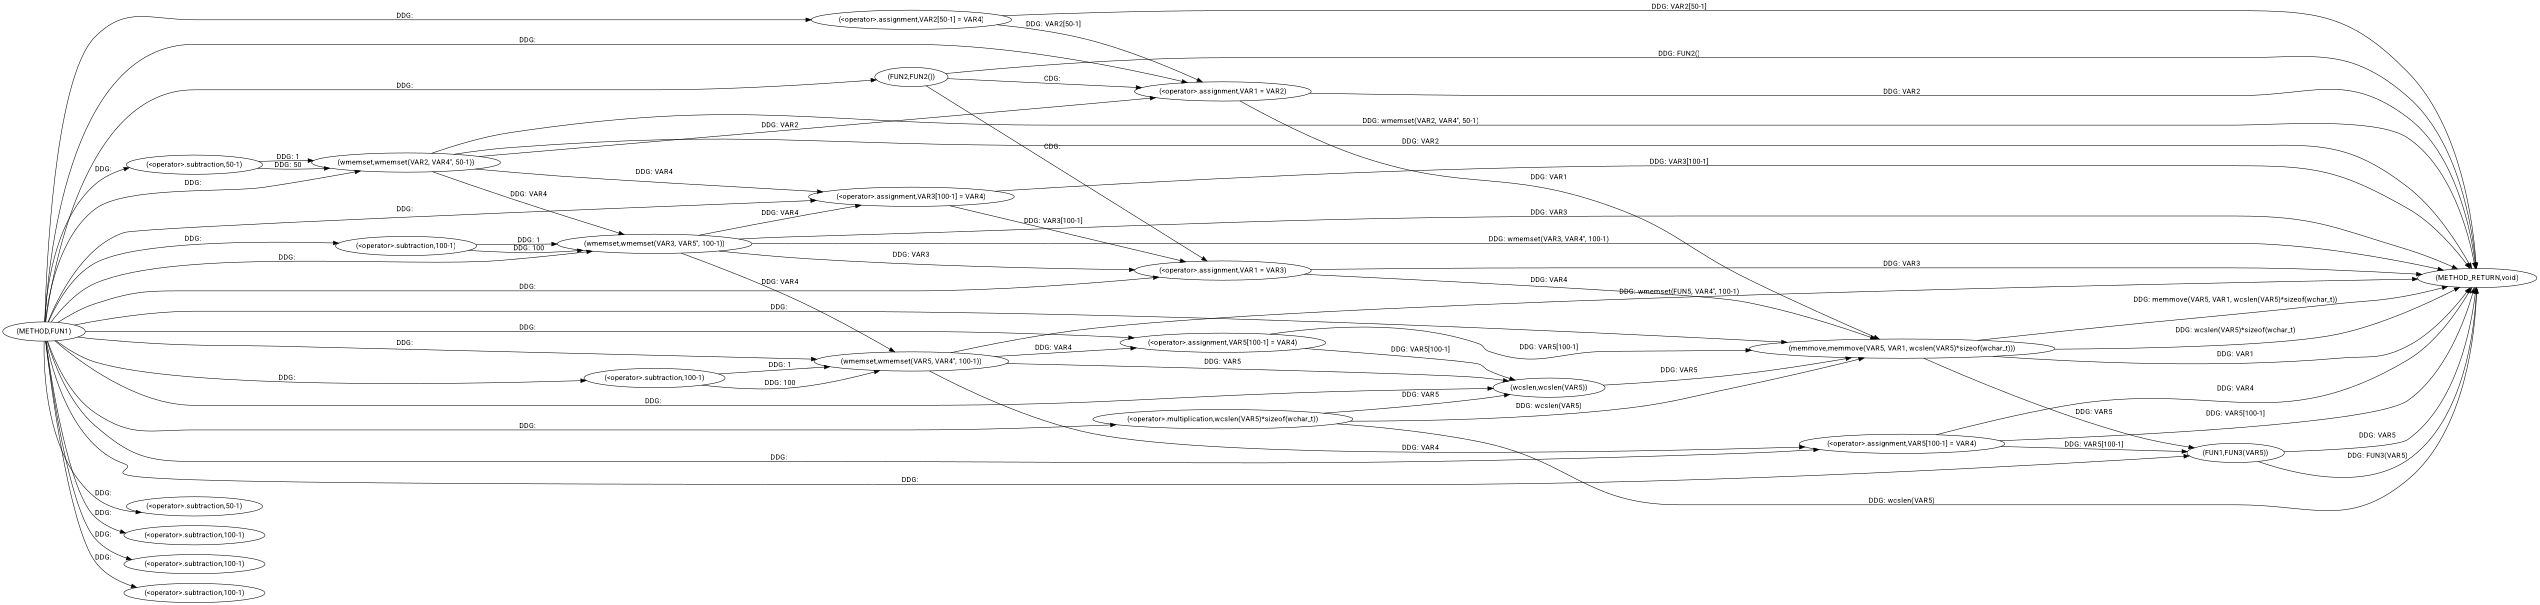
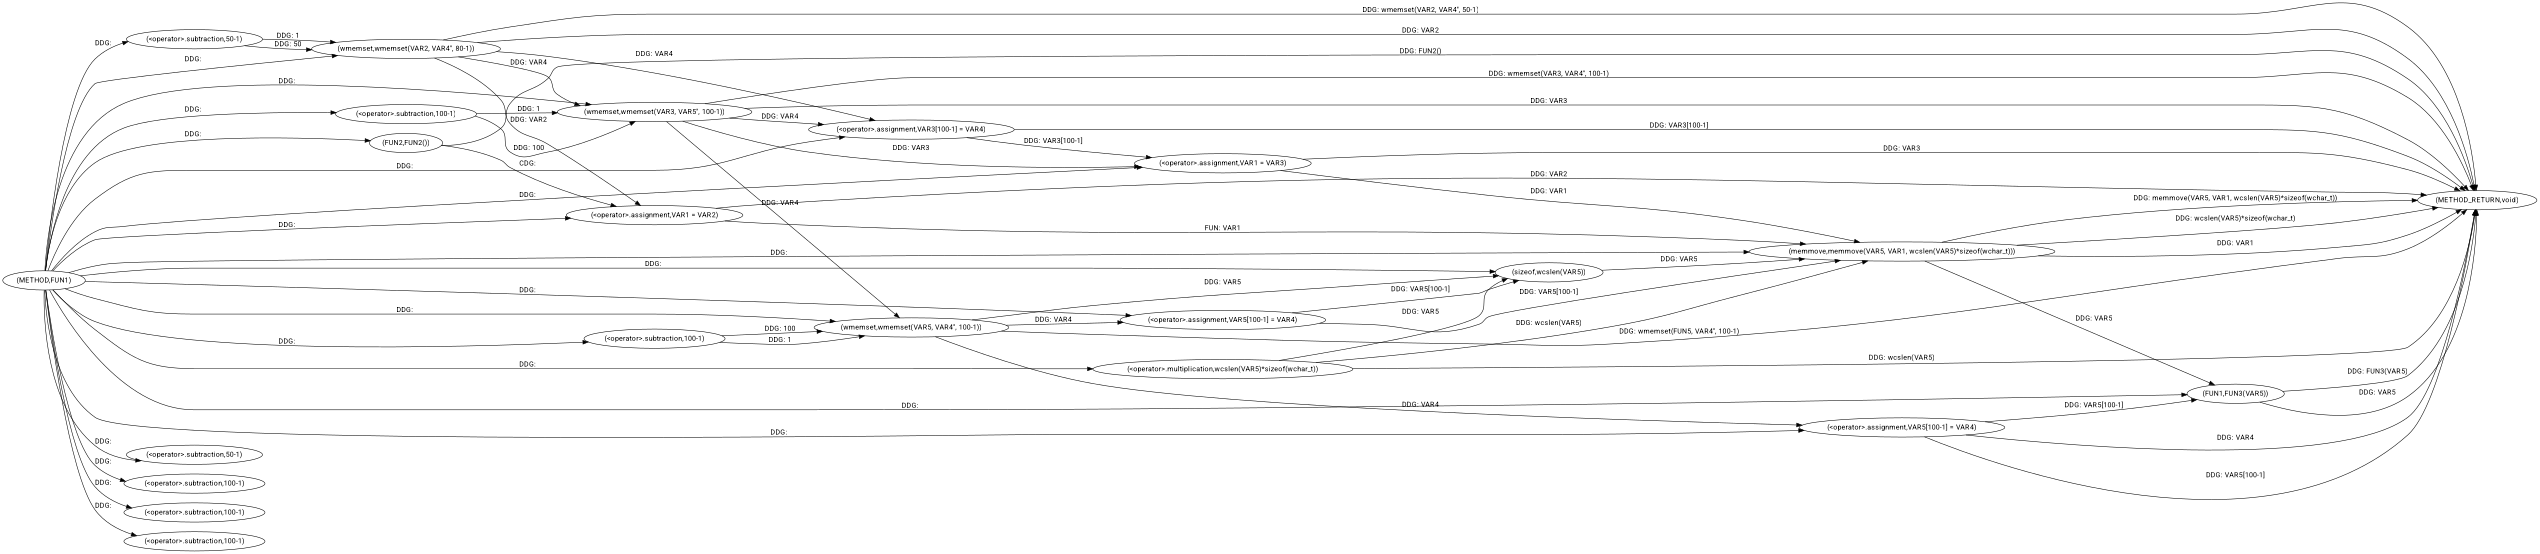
(911, 20) -> none
(406, 163) -> (406, 49)
(1064, 172) -> none
(1549, 177) -> (1223, 228)
(1549, 280) -> (1549, 191)
(1549, 388) -> (1549, 272)
